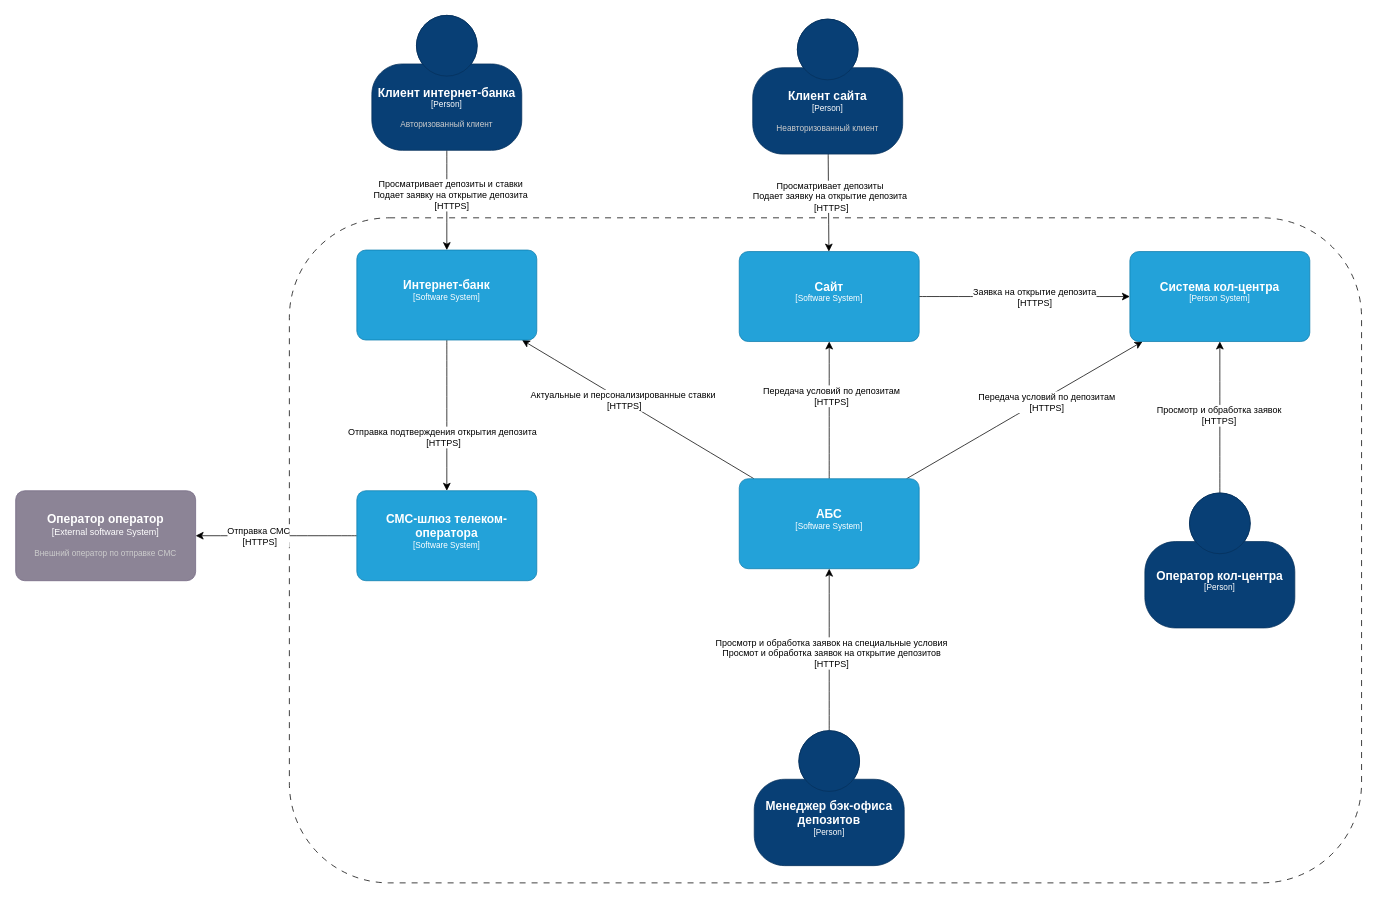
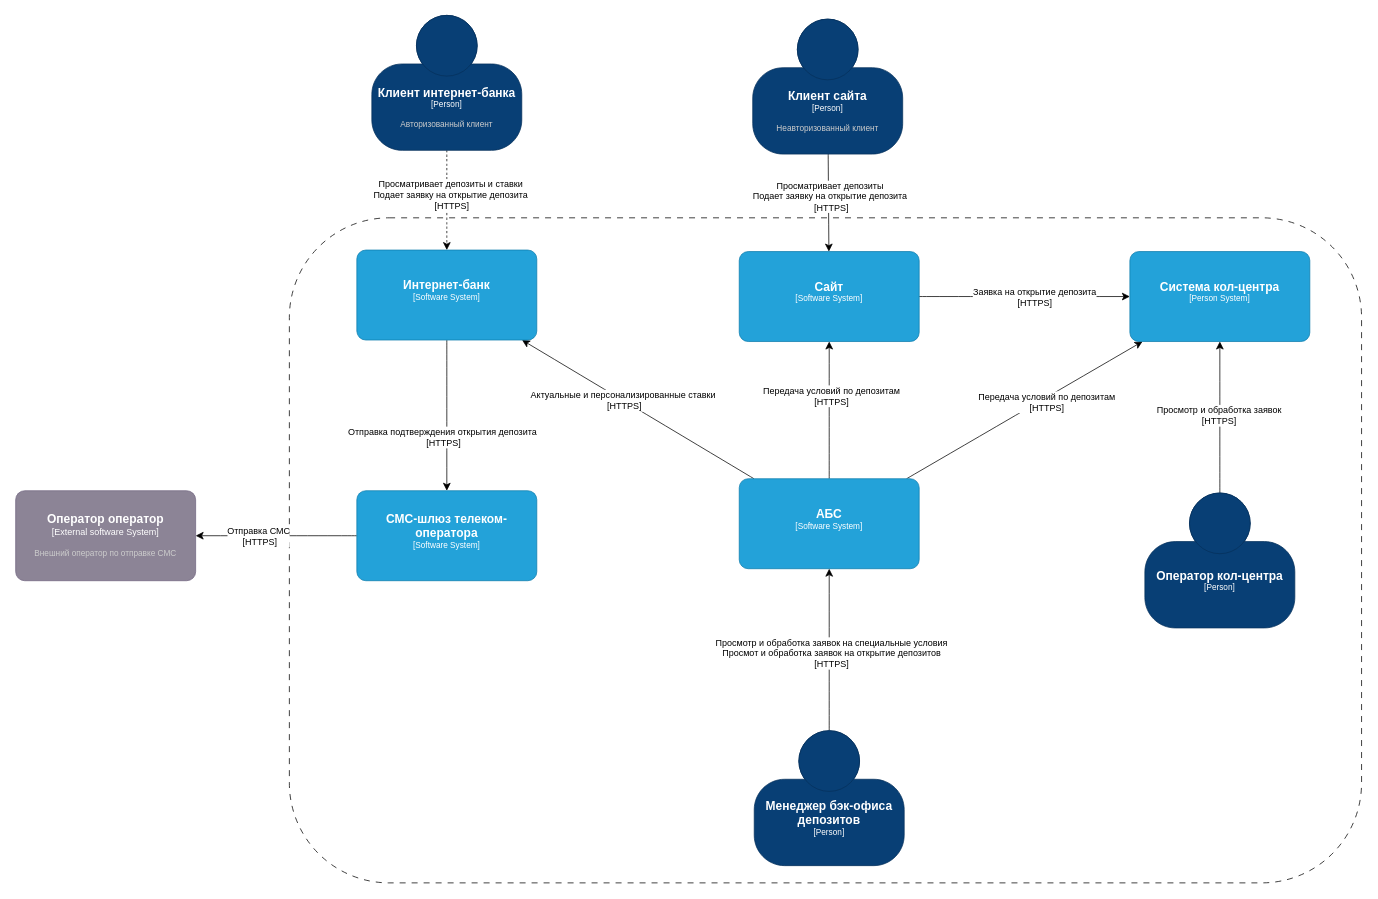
(447, 226) -> (447, 226)
